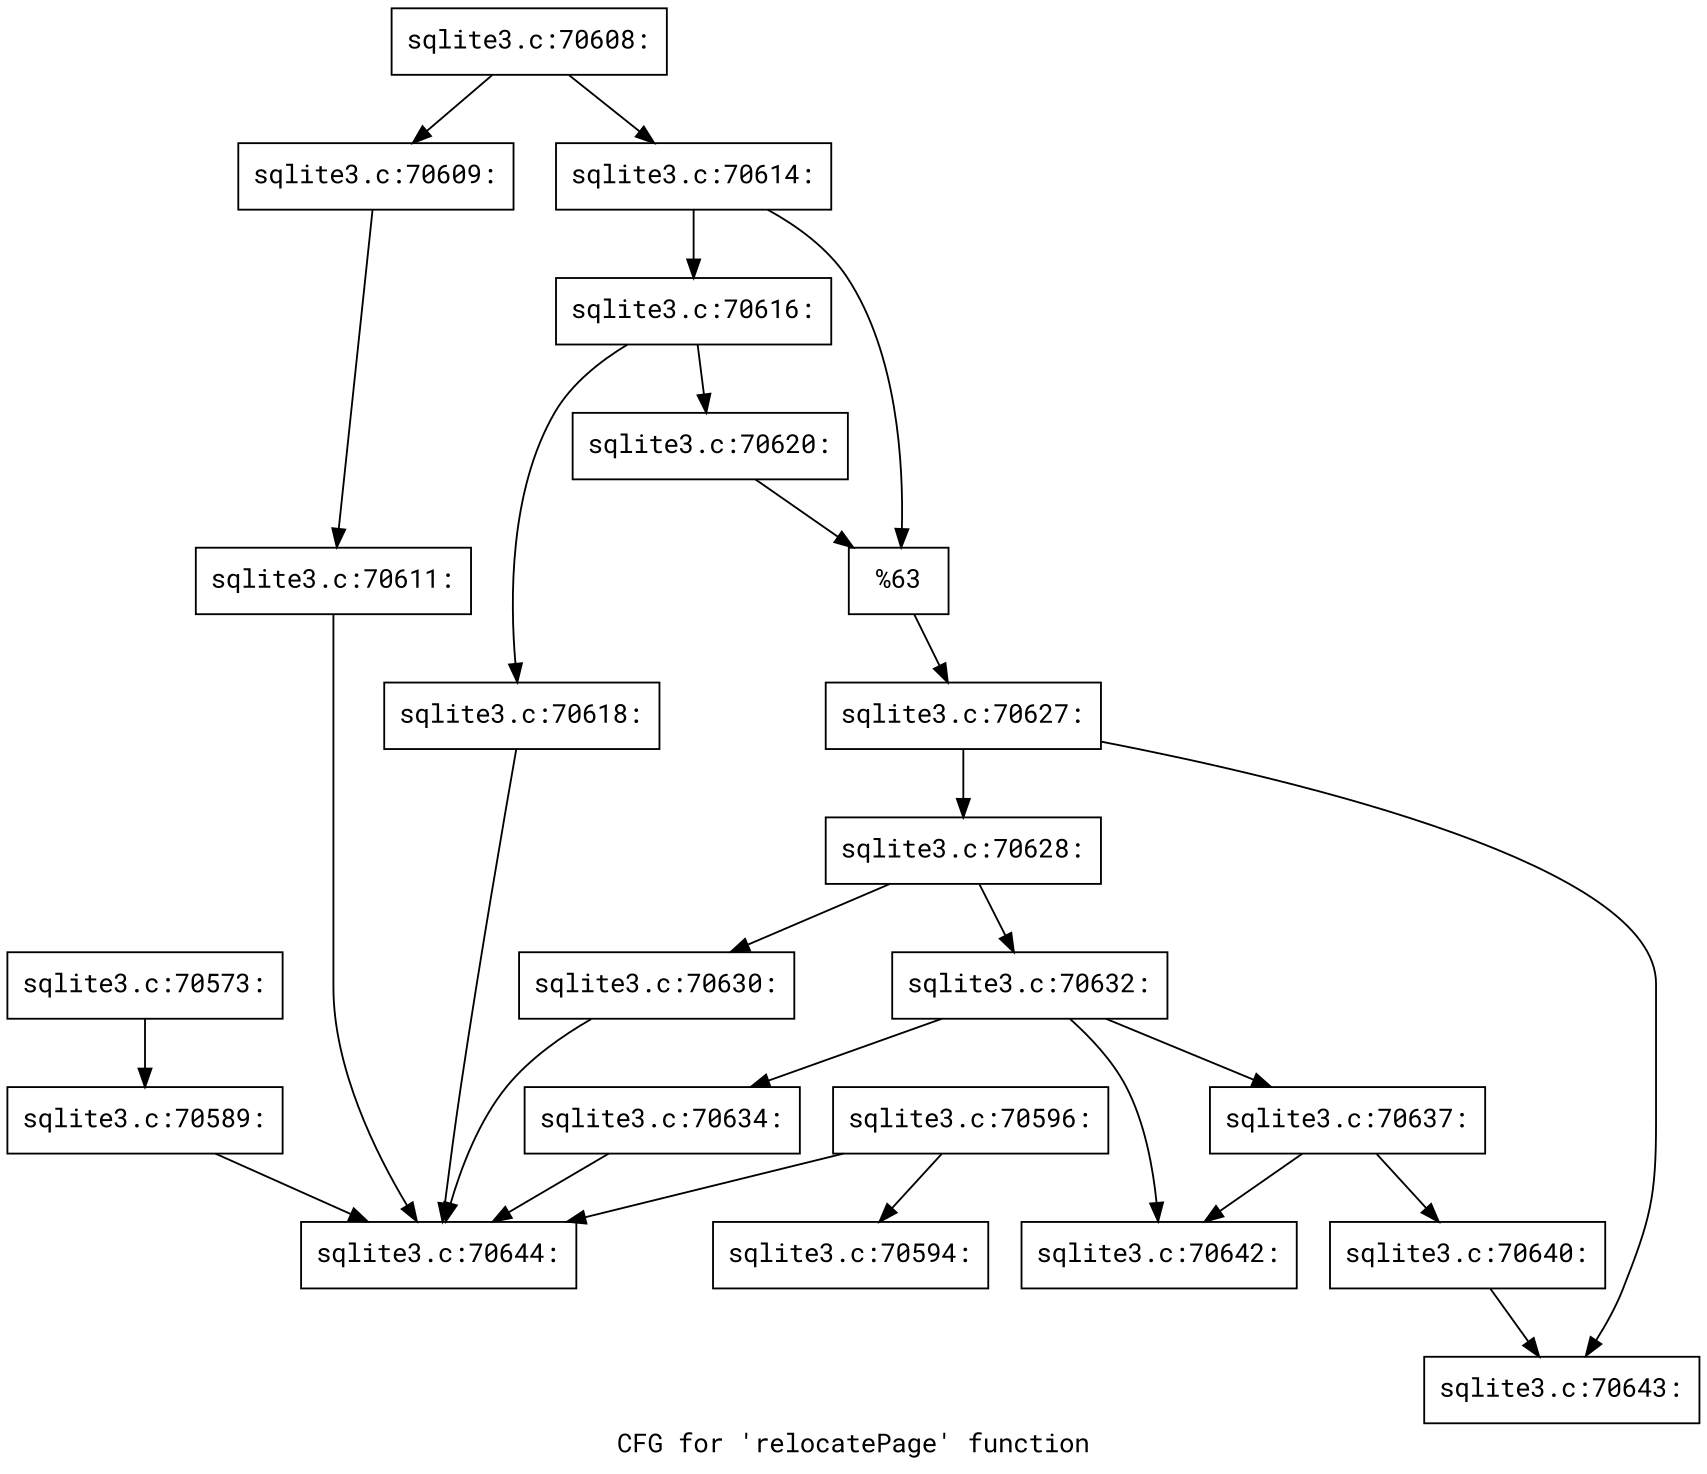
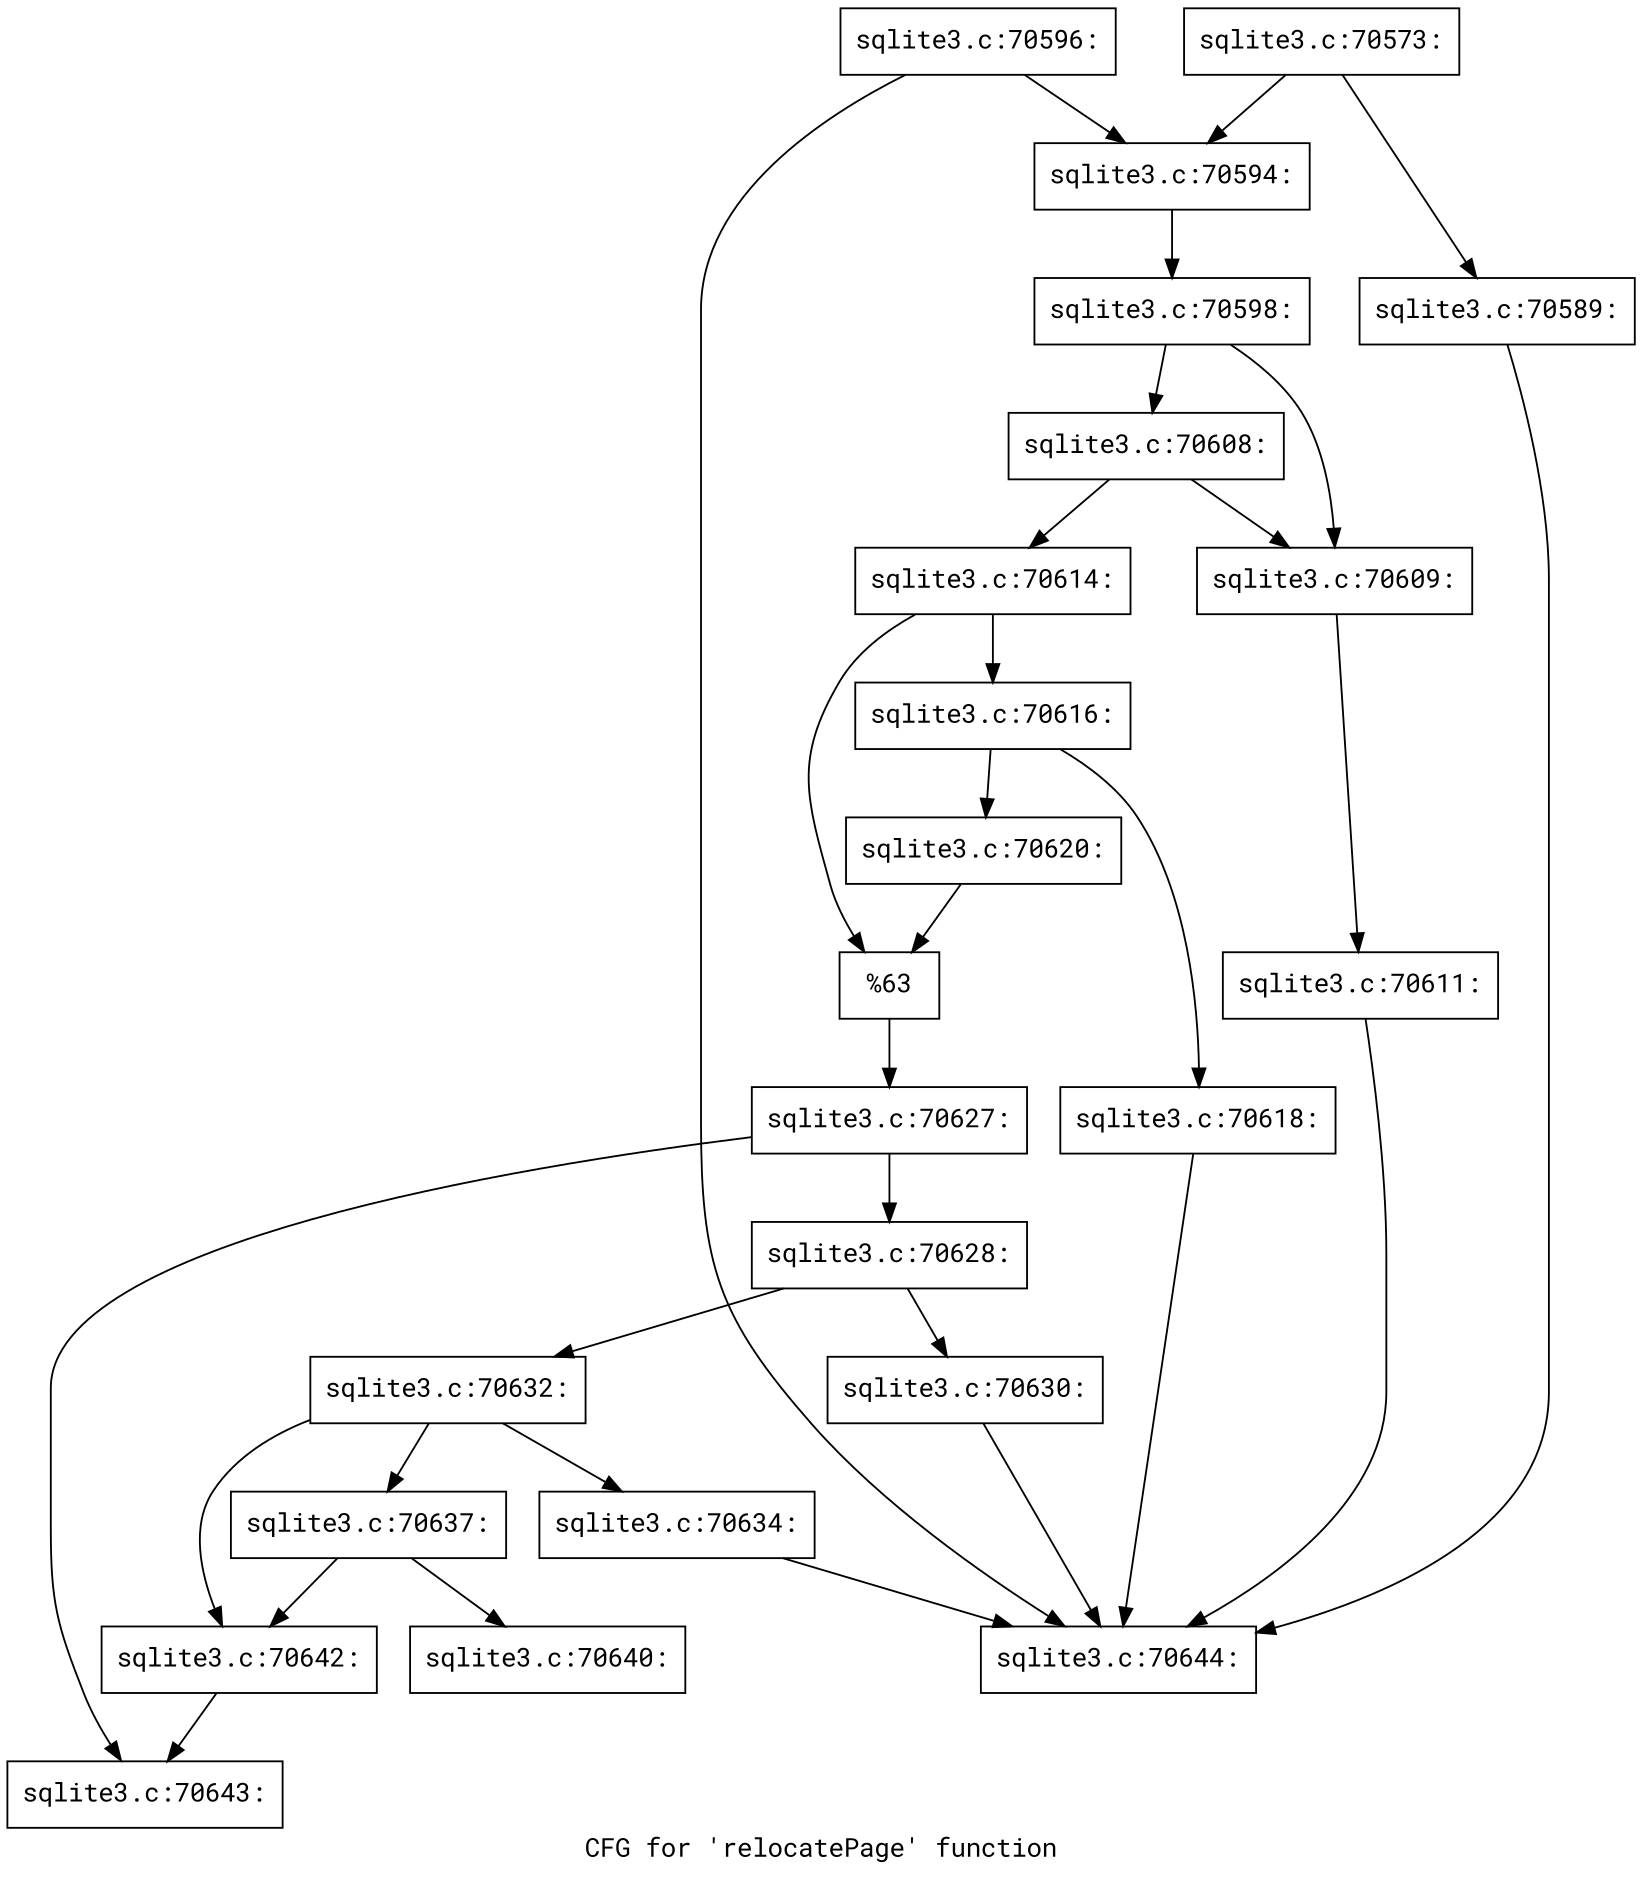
none -> (1254, 103)
none -> (1172, 311)
(1509, 1315) -> (198, 1720)
